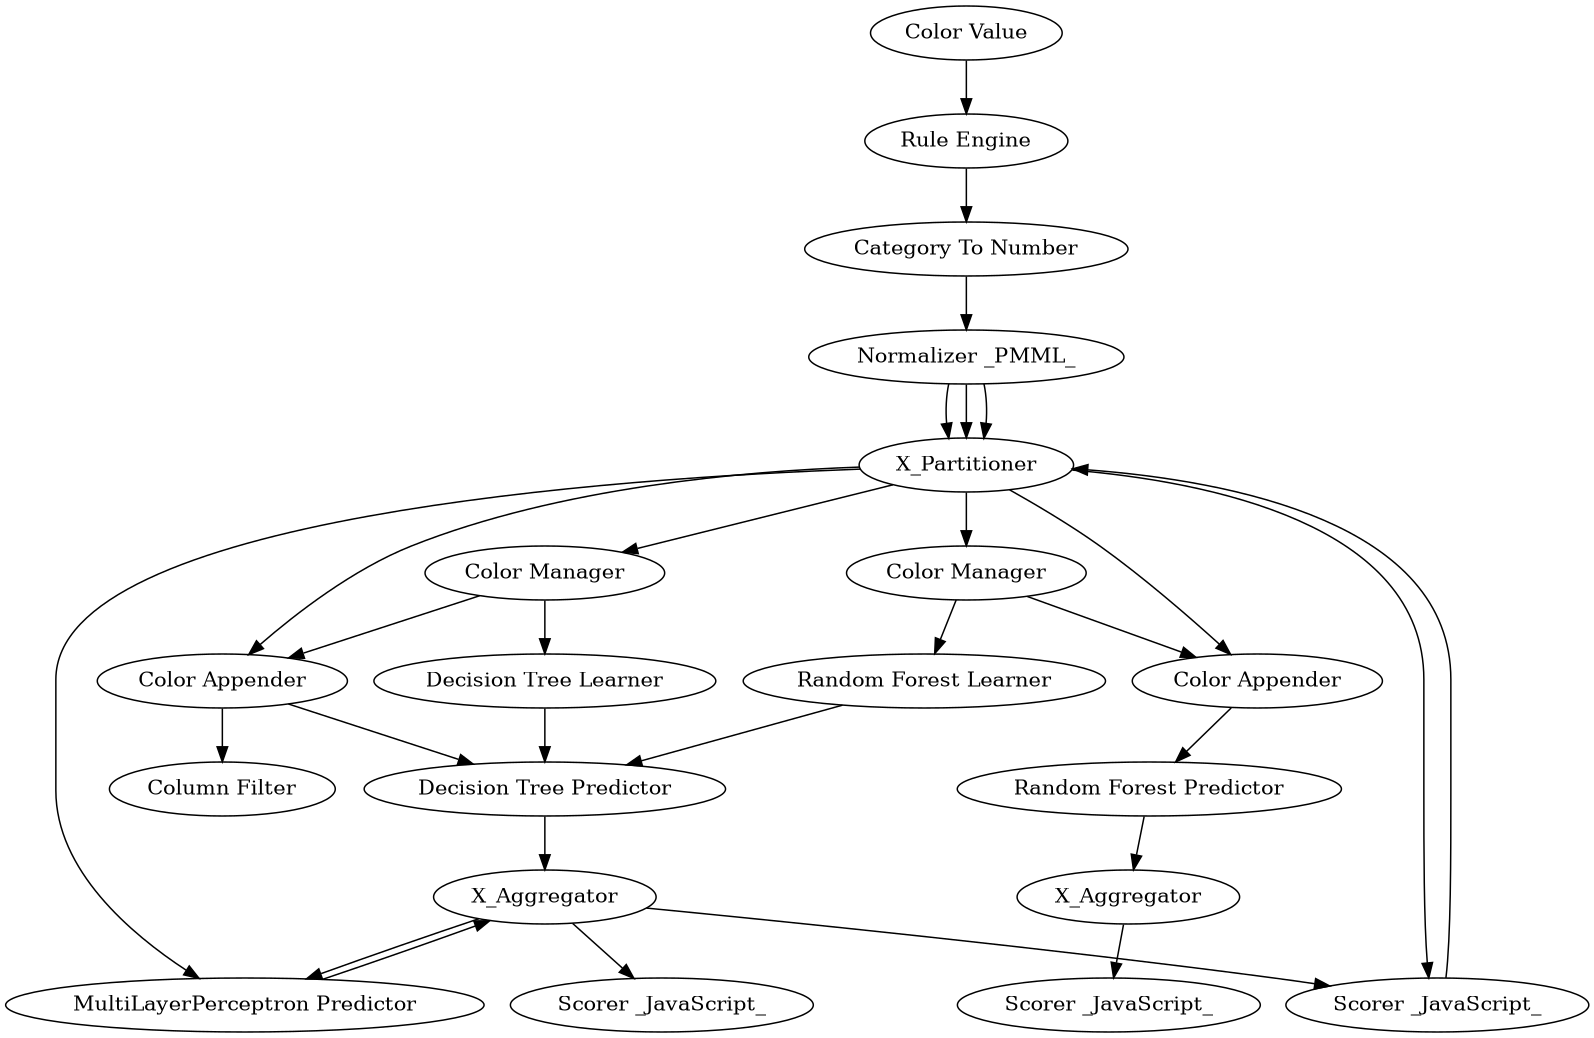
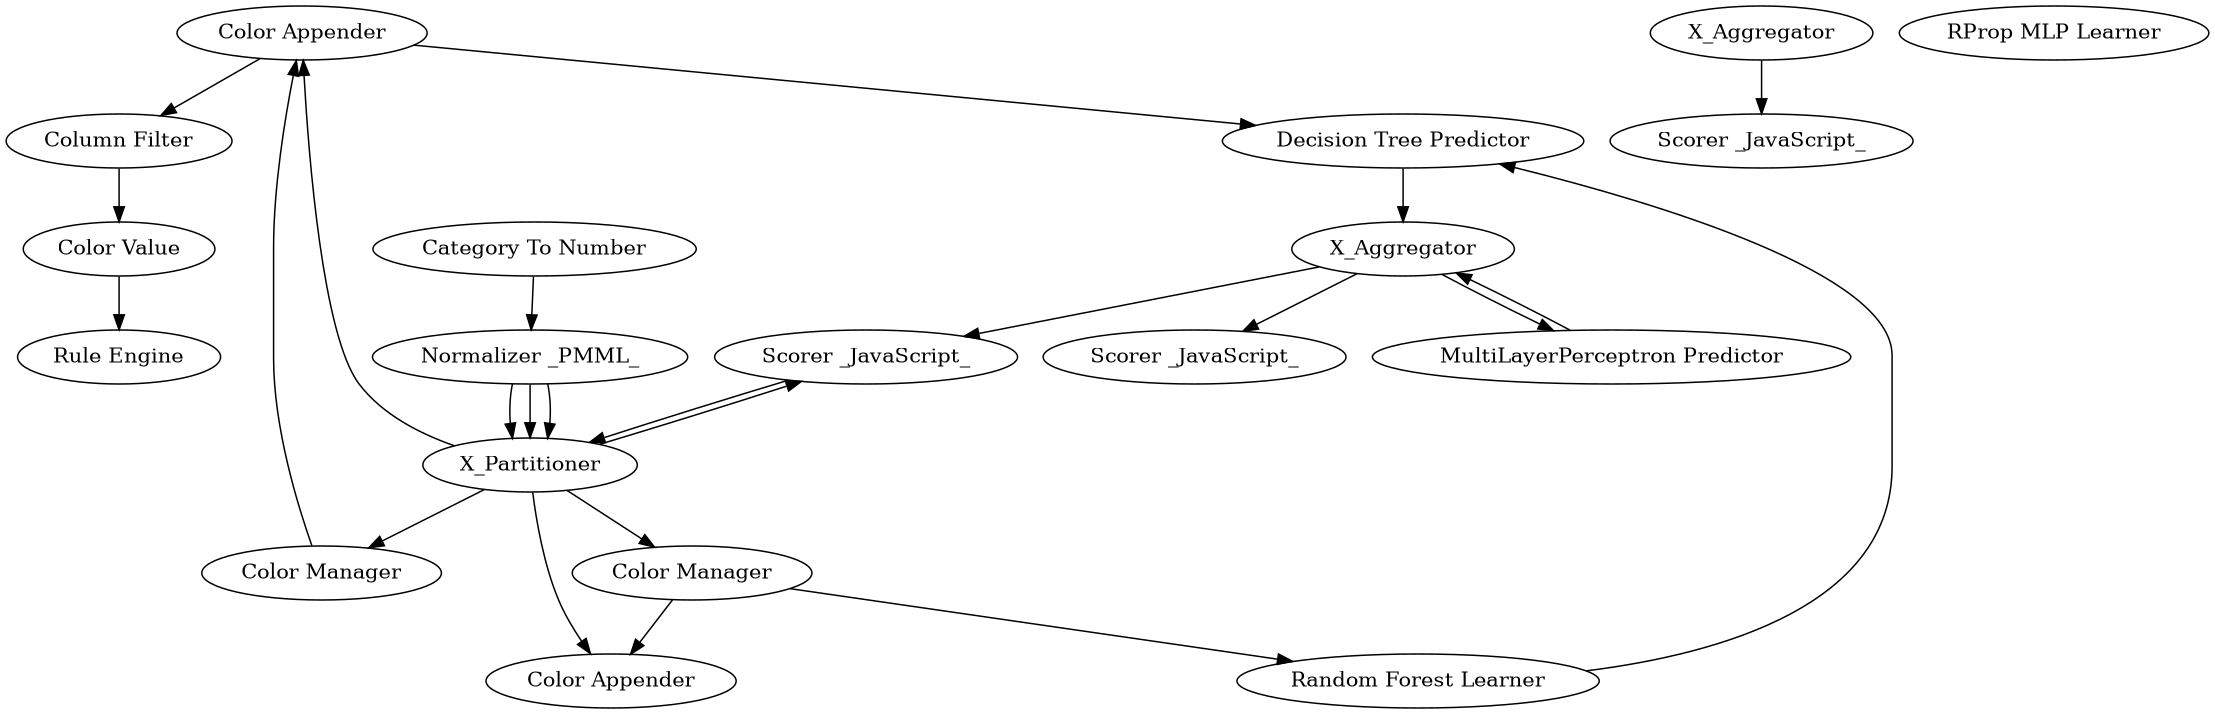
none -> (2054, 33)
none -> (119, 188)
(966, 188) -> none
(262, 540) -> none
(545, 681) -> none
(1149, 789) -> none
